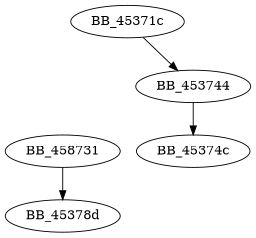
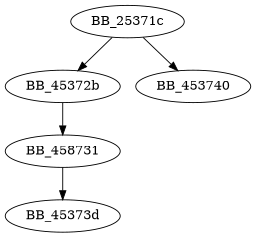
(128, 22) -> (128, 22)
none -> (63, 86)
(193, 86) -> (193, 86)
(193, 151) -> none
(63, 216) -> (63, 216)
